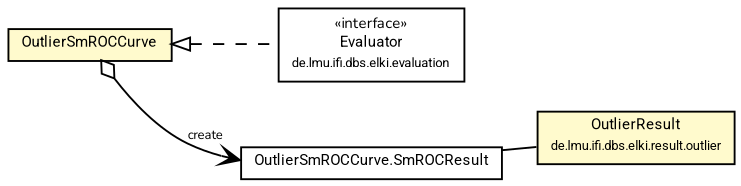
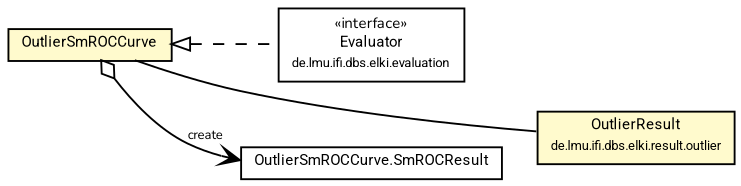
(519, 149) -> (333, 108)
